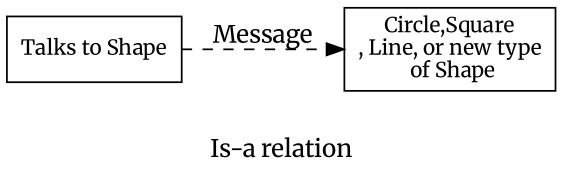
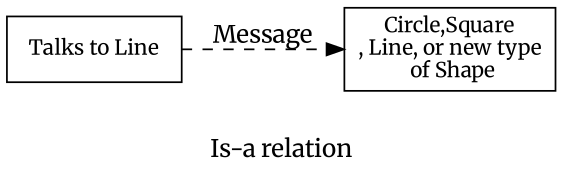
(94, 49) -> (94, 49)
